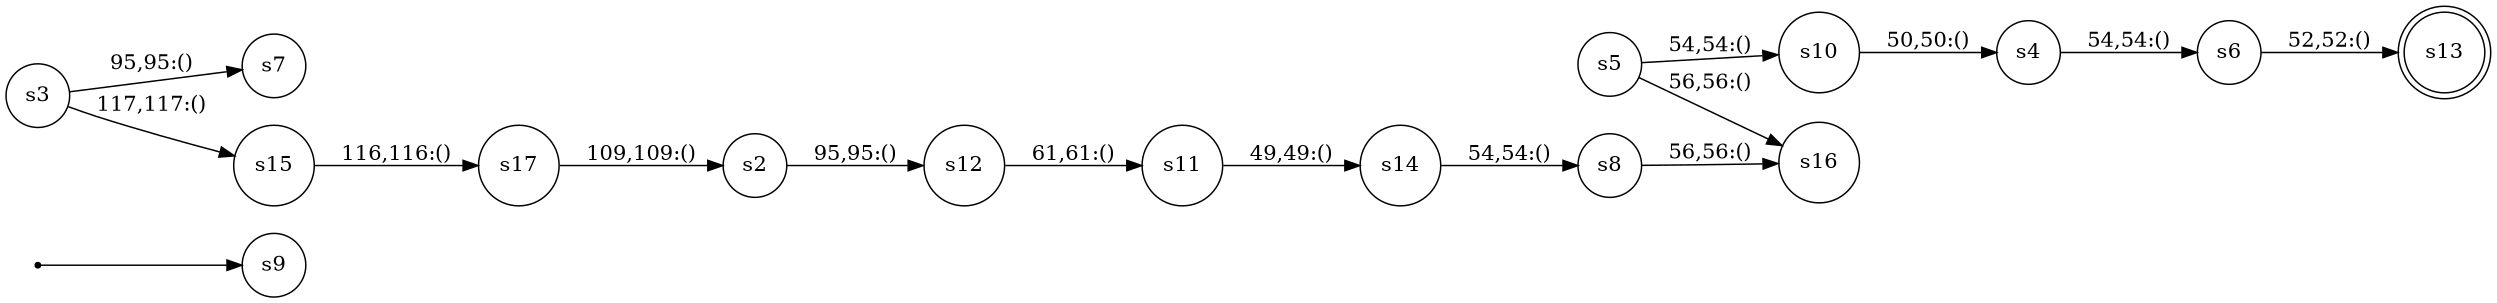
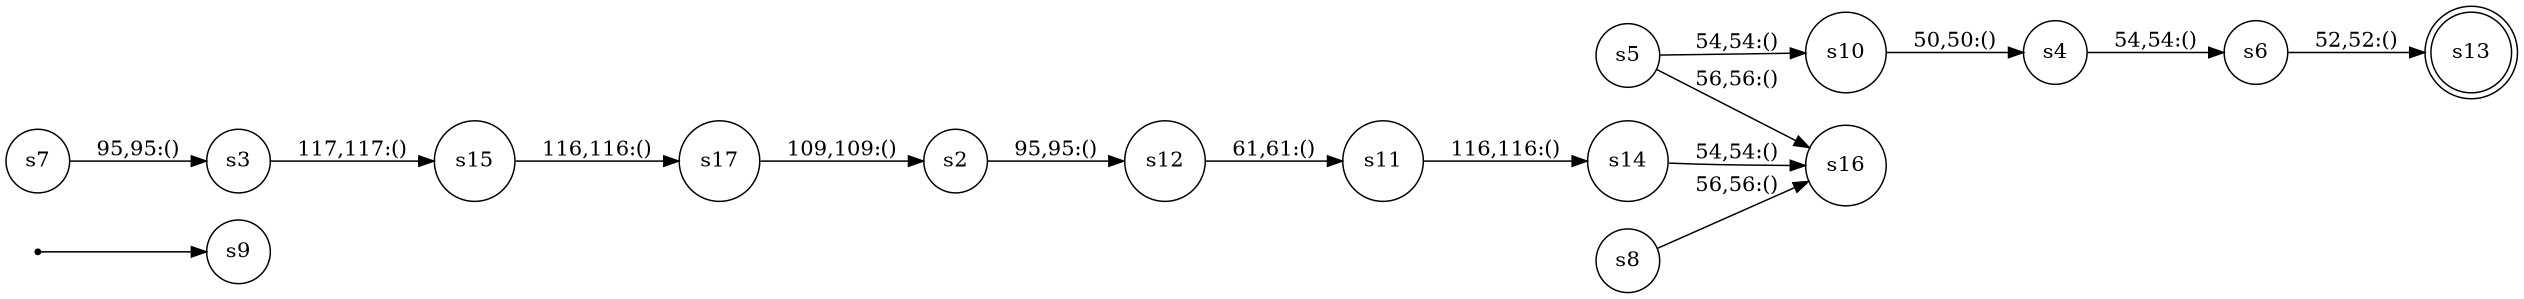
(148, 82) -> (130, 161)
(1291, 154) -> (1505, 150)
(1502, 166) -> (1730, 165)
